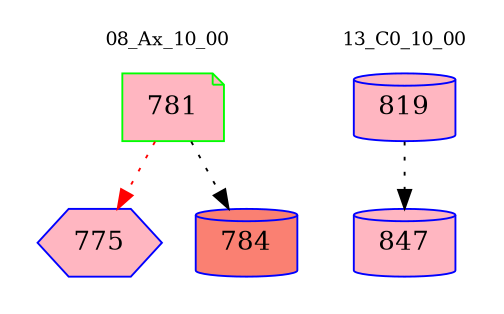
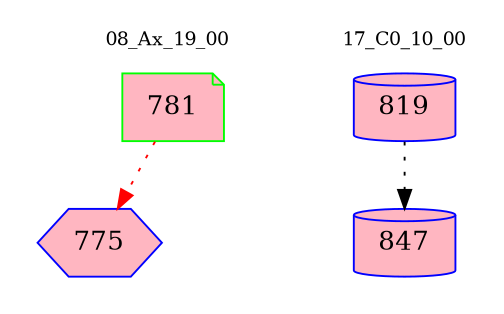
(167, 40) -> (167, 40)
(405, 40) -> (405, 40)
(247, 243) -> none
